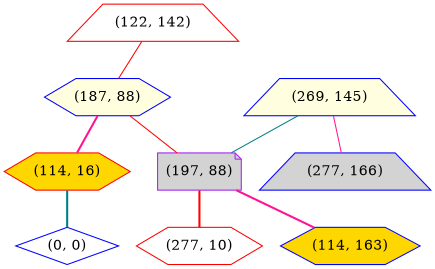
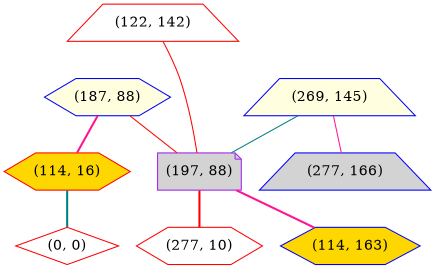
(130, 60) -> (185, 96)
(67, 246) -> (67, 246)
